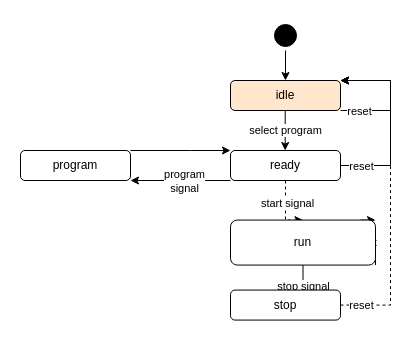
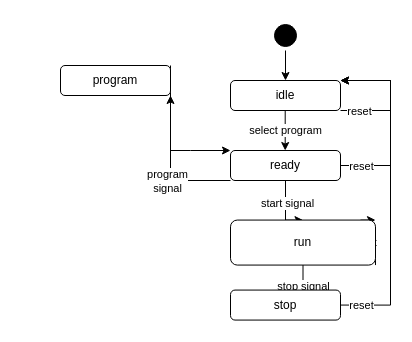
(286, 96) -> (286, 96)
(76, 166) -> (116, 81)
(286, 190) -> (286, 190)
(391, 246) -> (391, 246)
